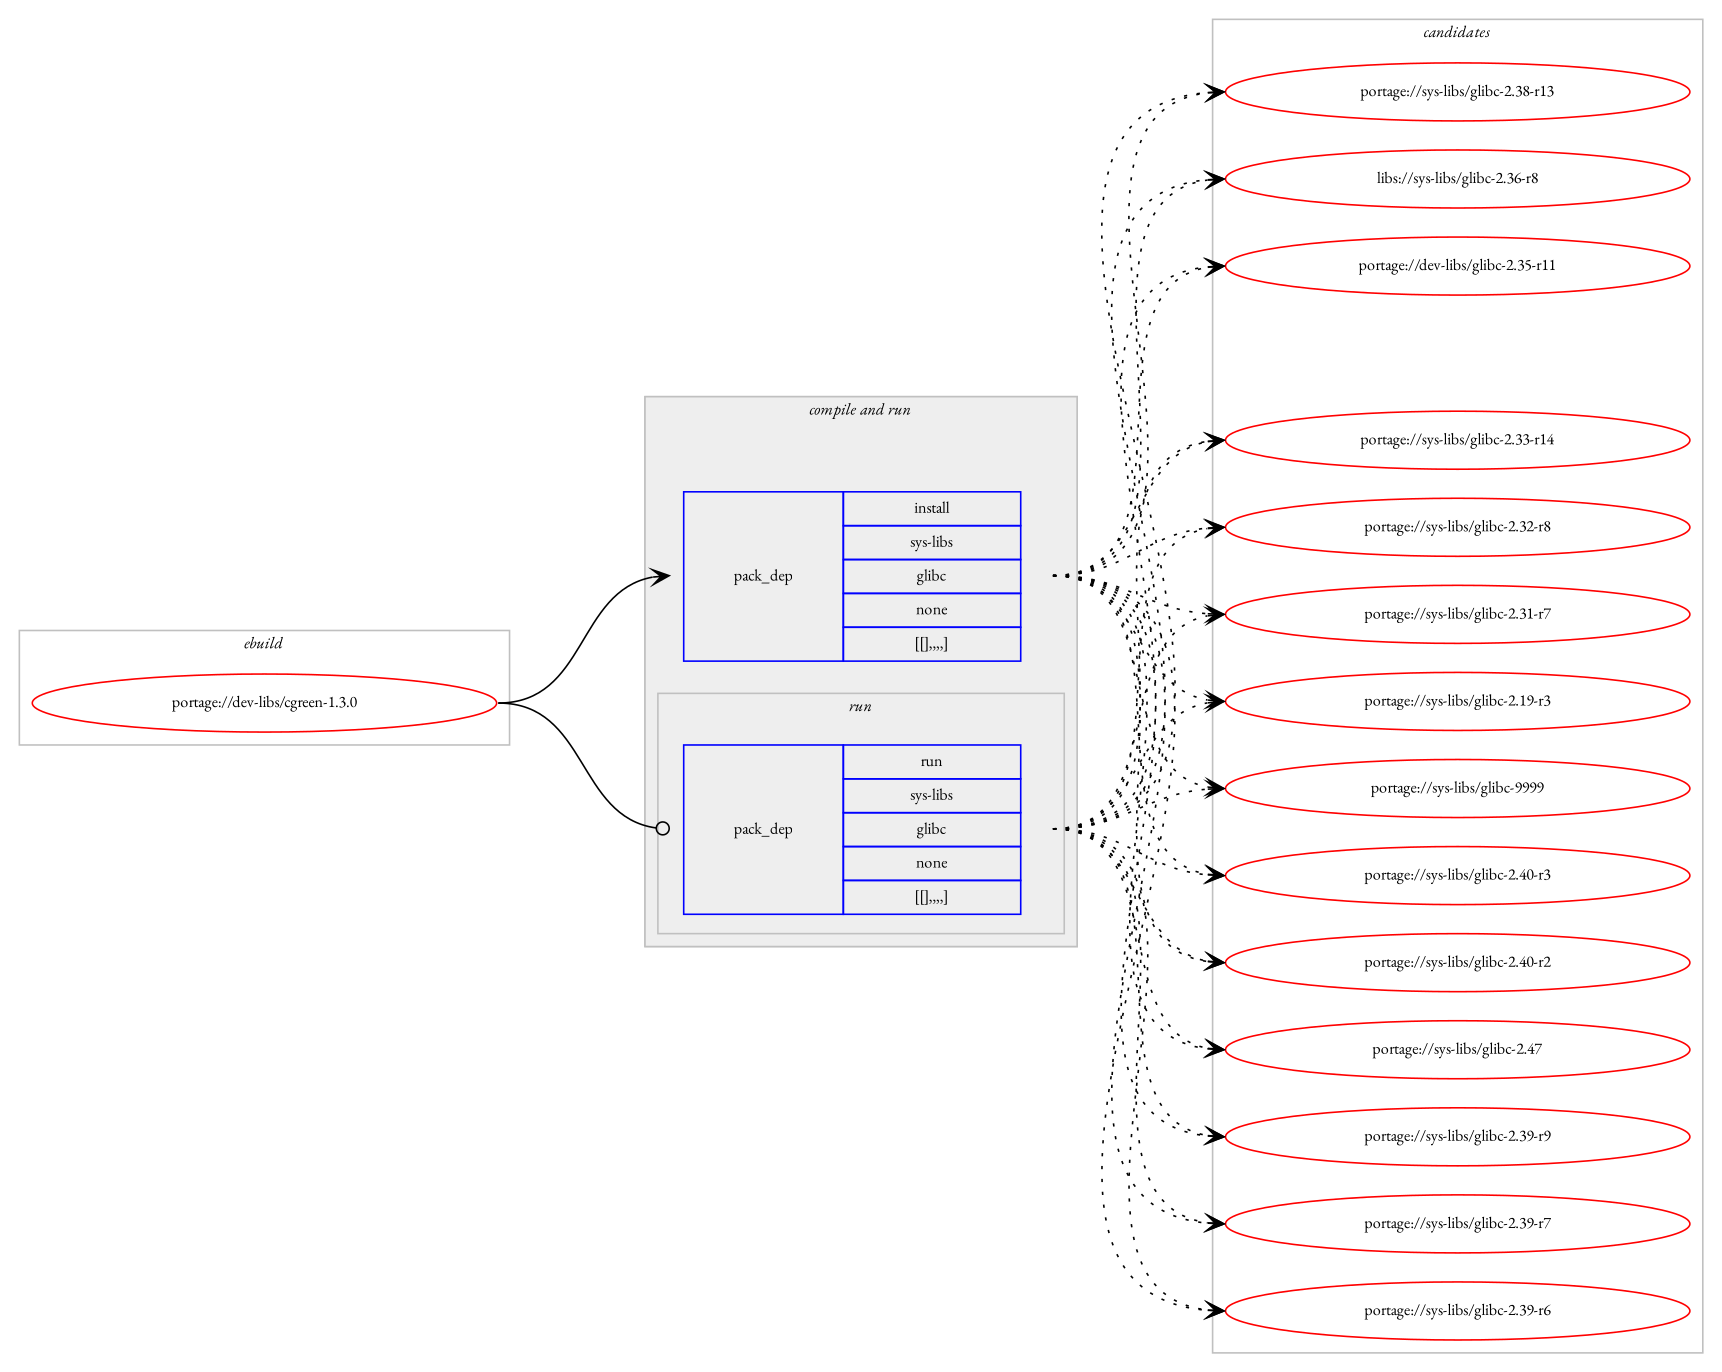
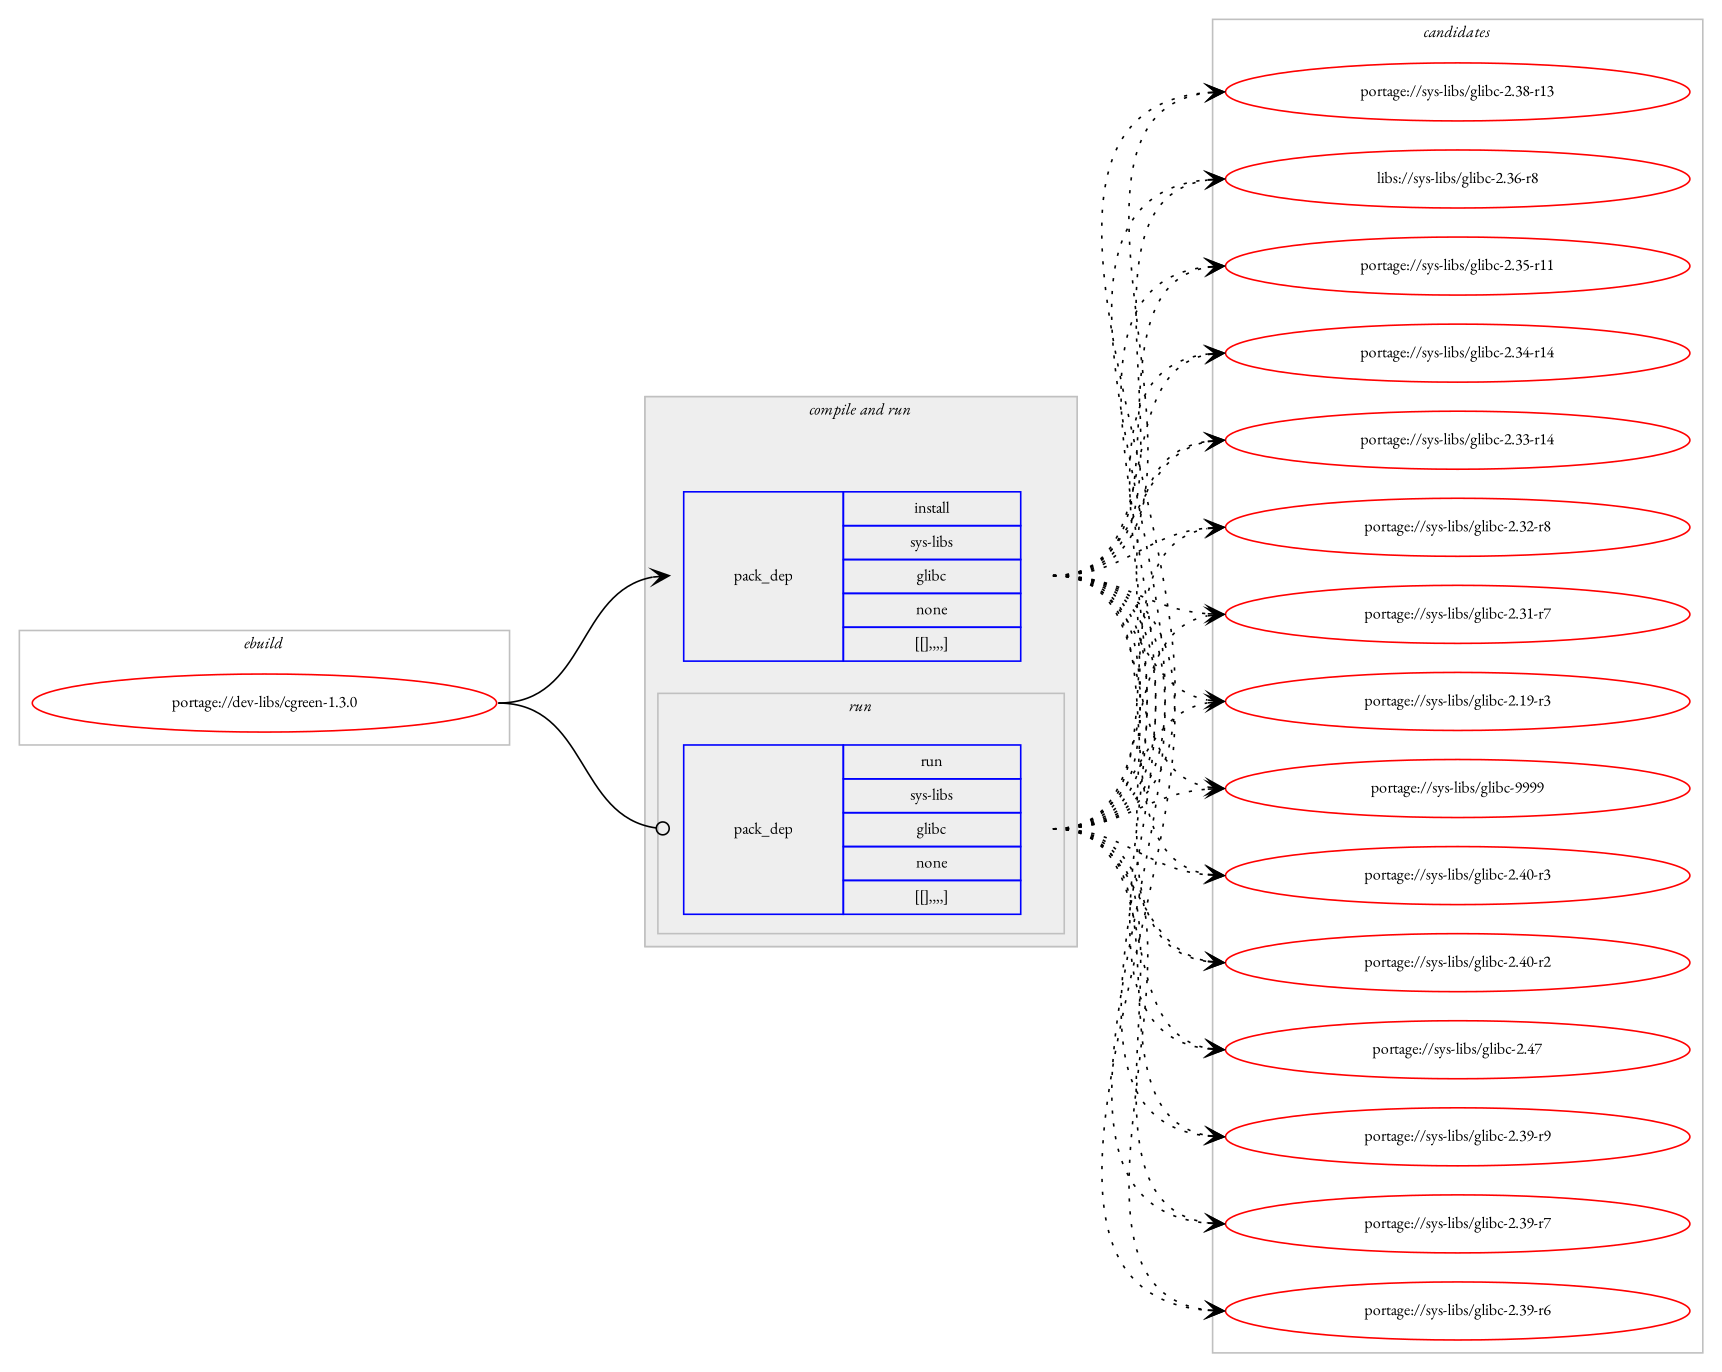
(1458, 266) -> (1458, 266)
none -> (1458, 353)
